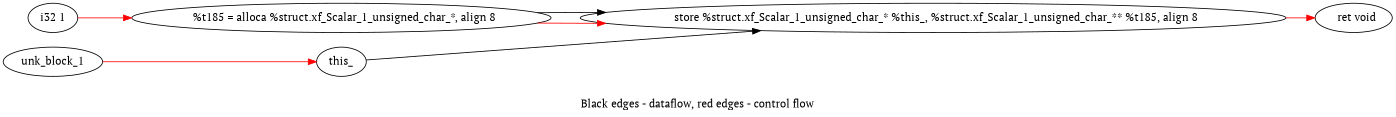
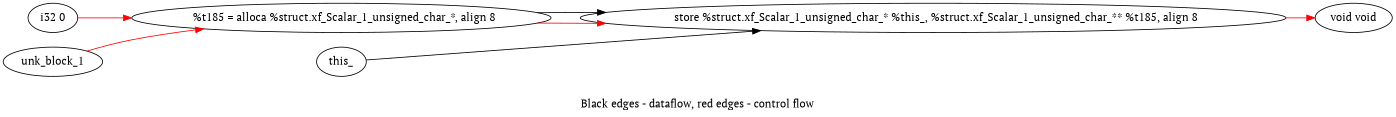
(53, 18) -> (53, 18)
(1354, 18) -> (1354, 18)
(205, 62) -> (141, 38)
